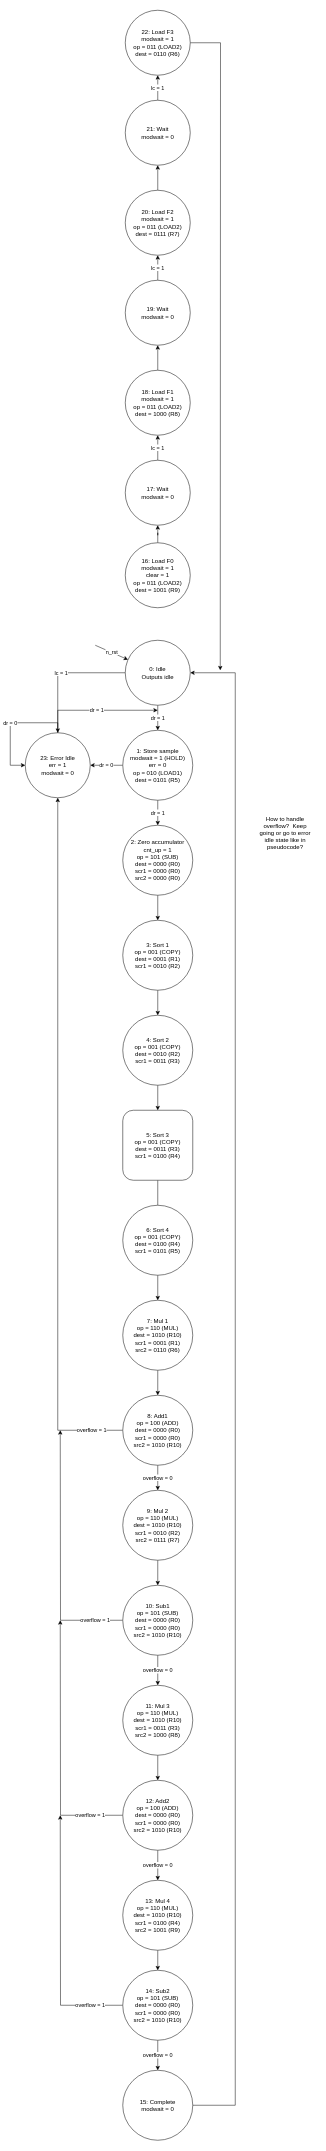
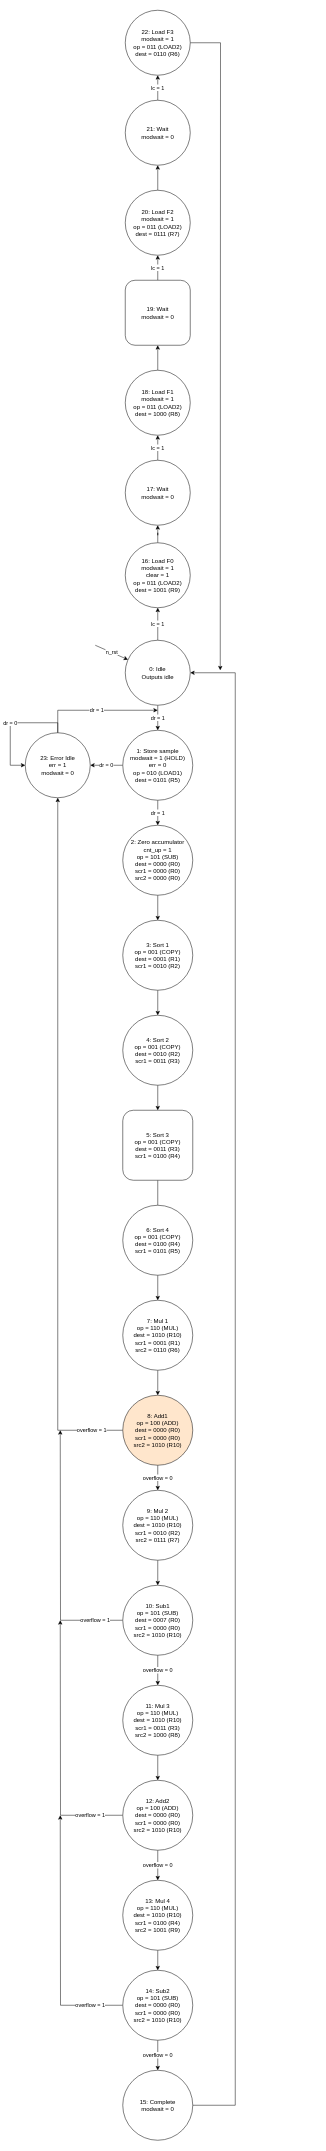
(158, 313) -> (158, 313)
(74, 673) -> (158, 612)
(285, 833) -> none
(158, 1430) -> (158, 1430)
(158, 1620) -> (158, 1620)
